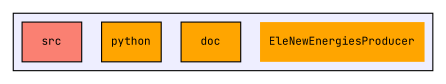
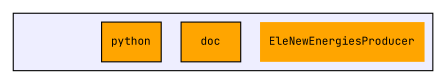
(52, 42) -> none
